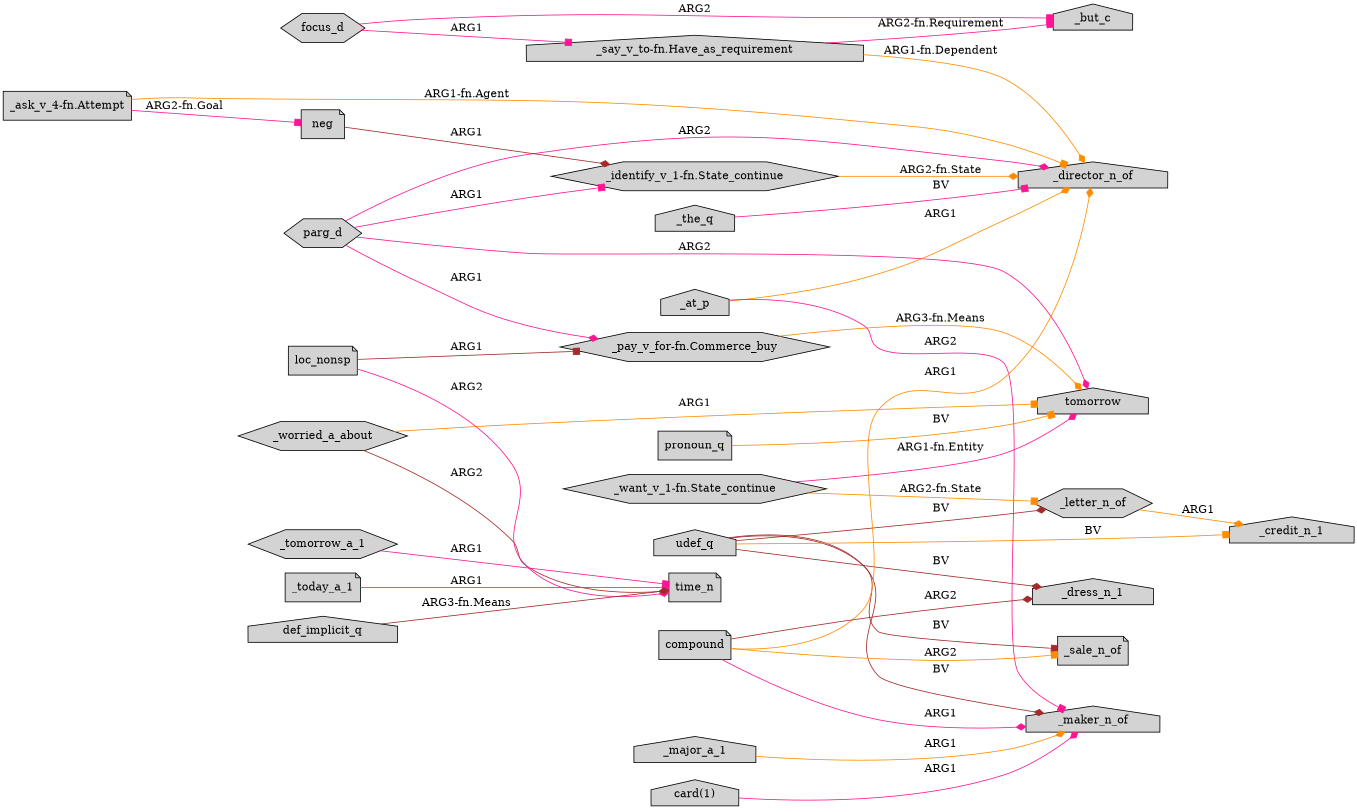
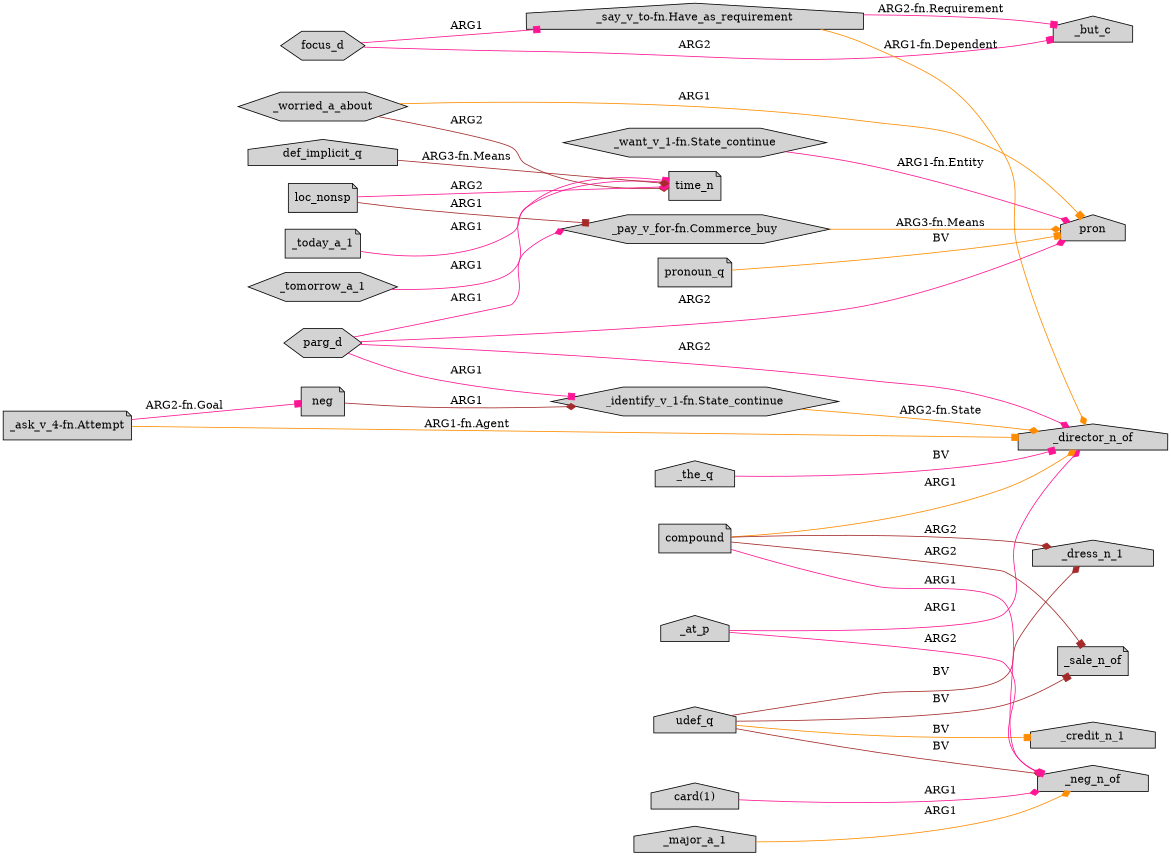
(901, 266) -> (957, 625)
(1093, 402) -> (1093, 229)
(1093, 503) -> none
(890, 659) -> (918, 561)
(1093, 720) -> (1093, 780)
